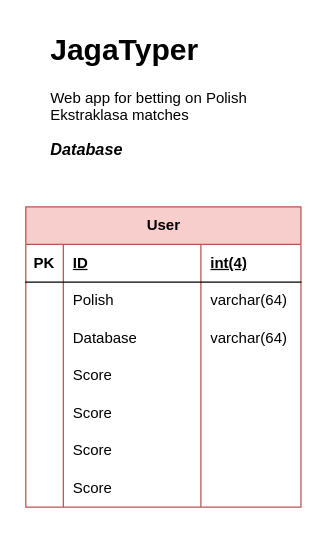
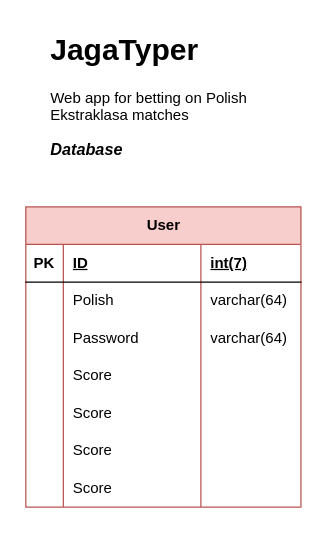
(234, 263) -> (234, 263)
(107, 338) -> (107, 338)
